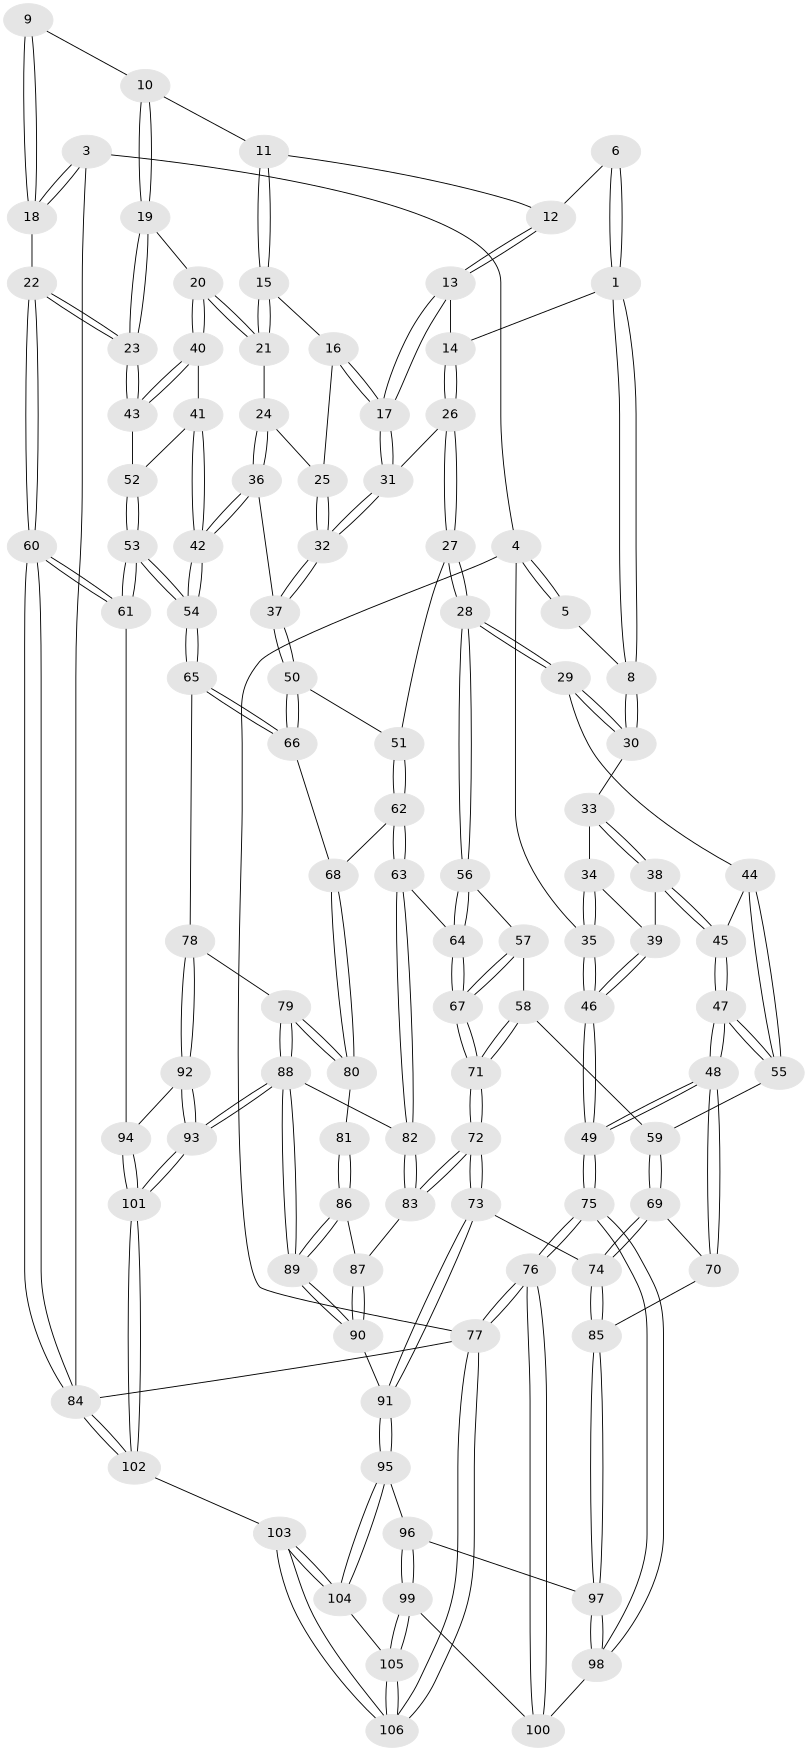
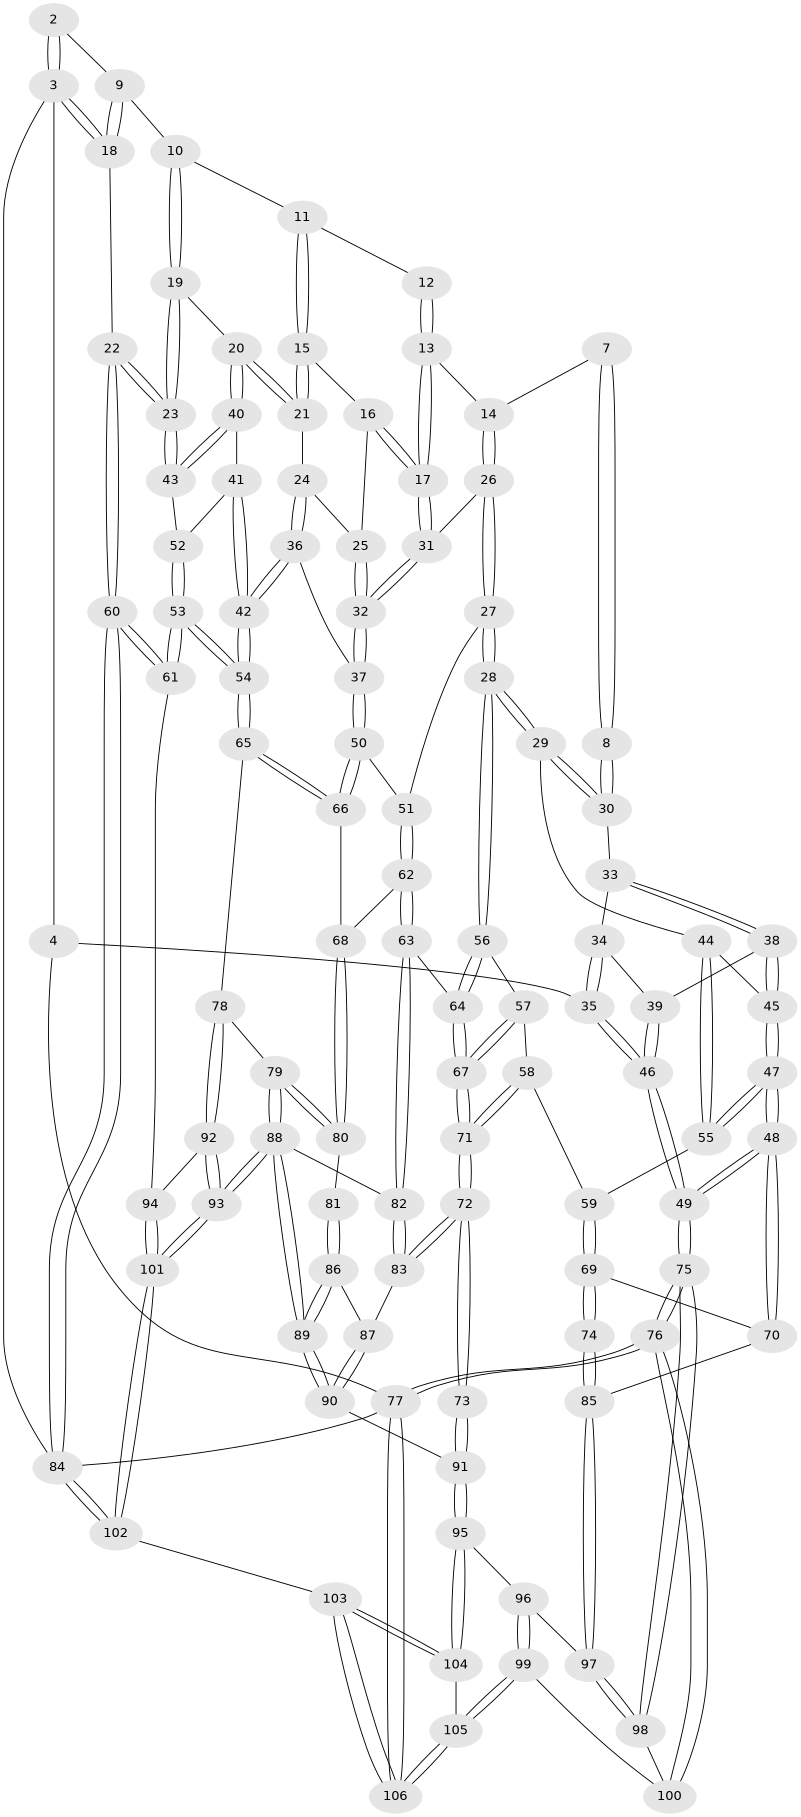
none -> (54, 20)
(616, 152) -> none
(616, 283) -> (607, 349)
(566, 612) -> none
(537, 1237) -> none
